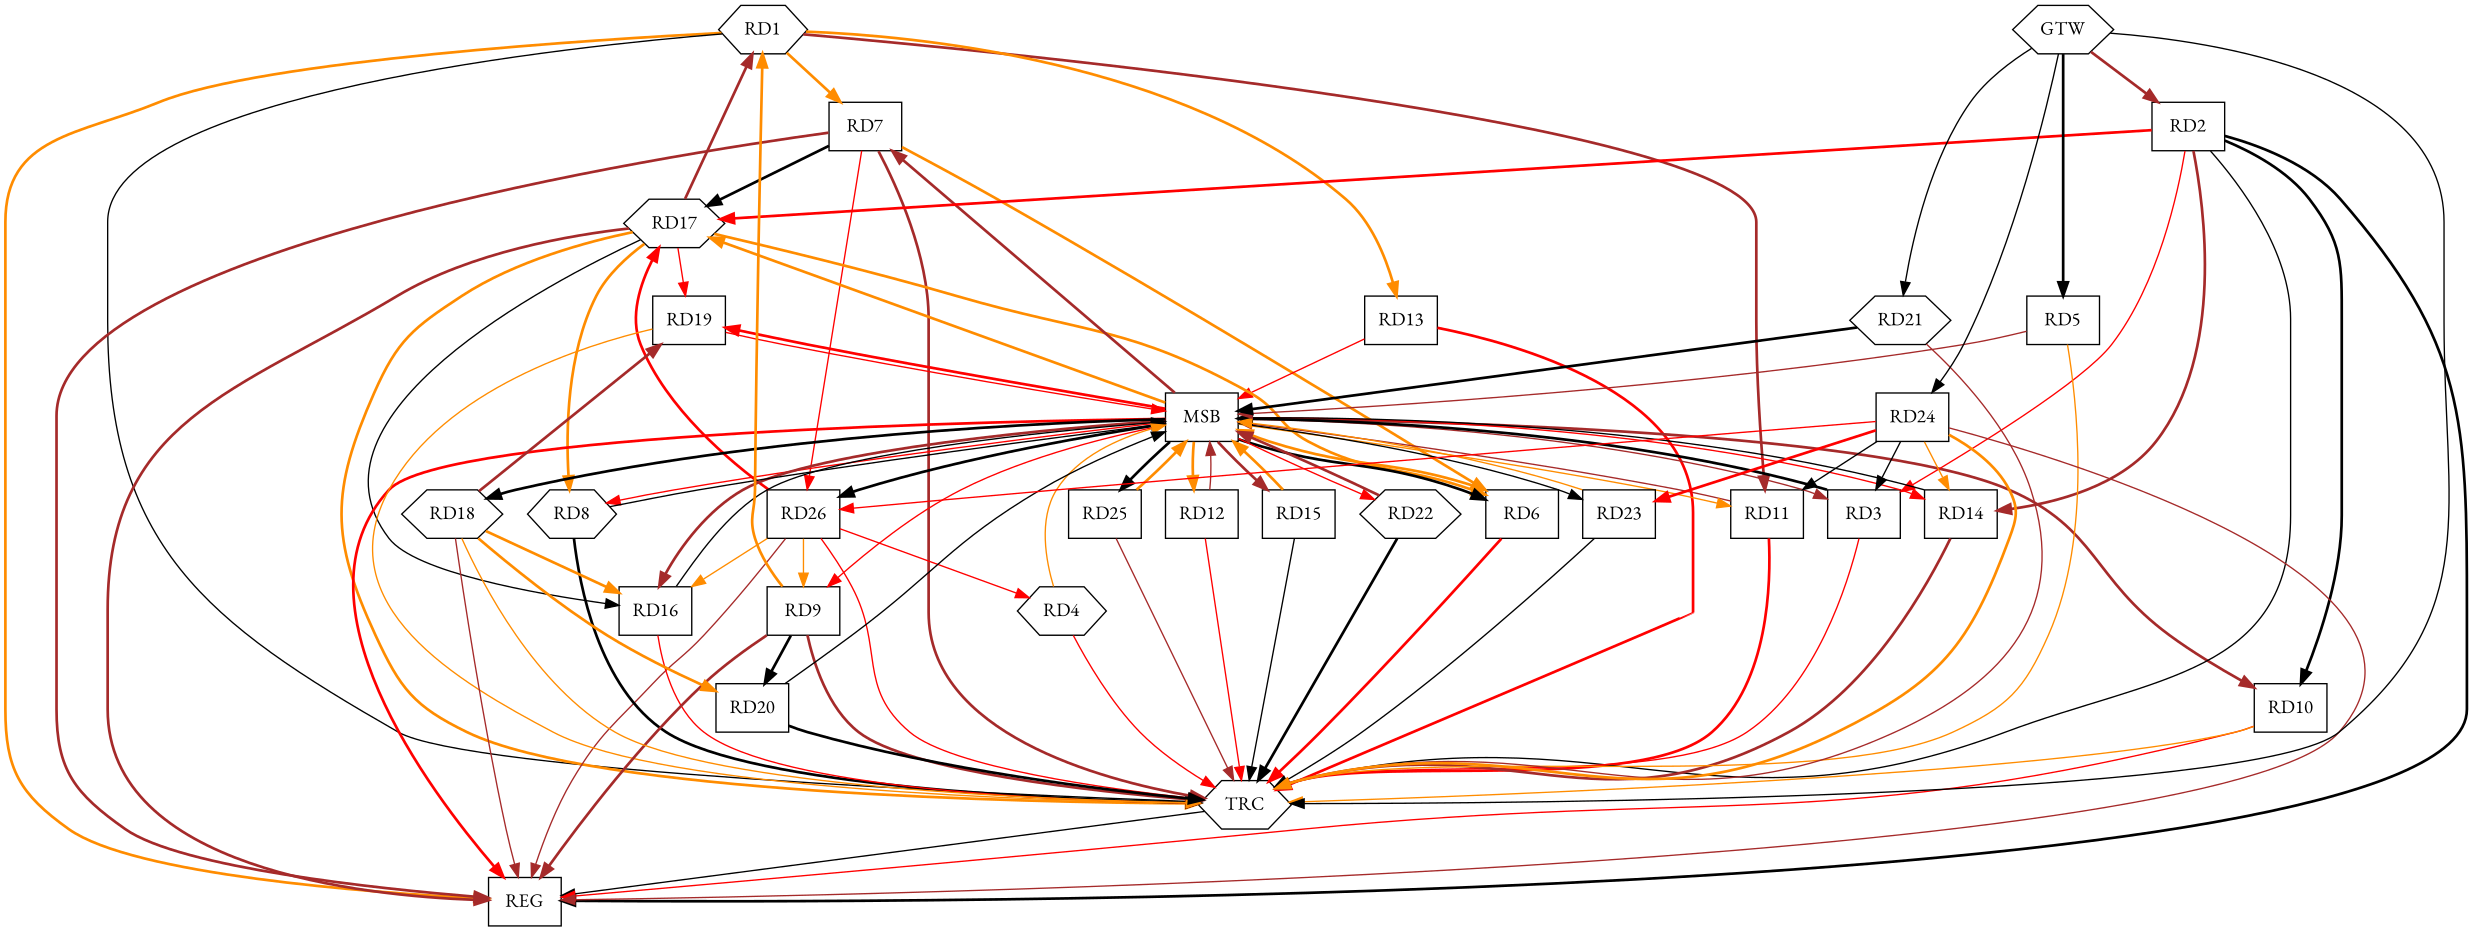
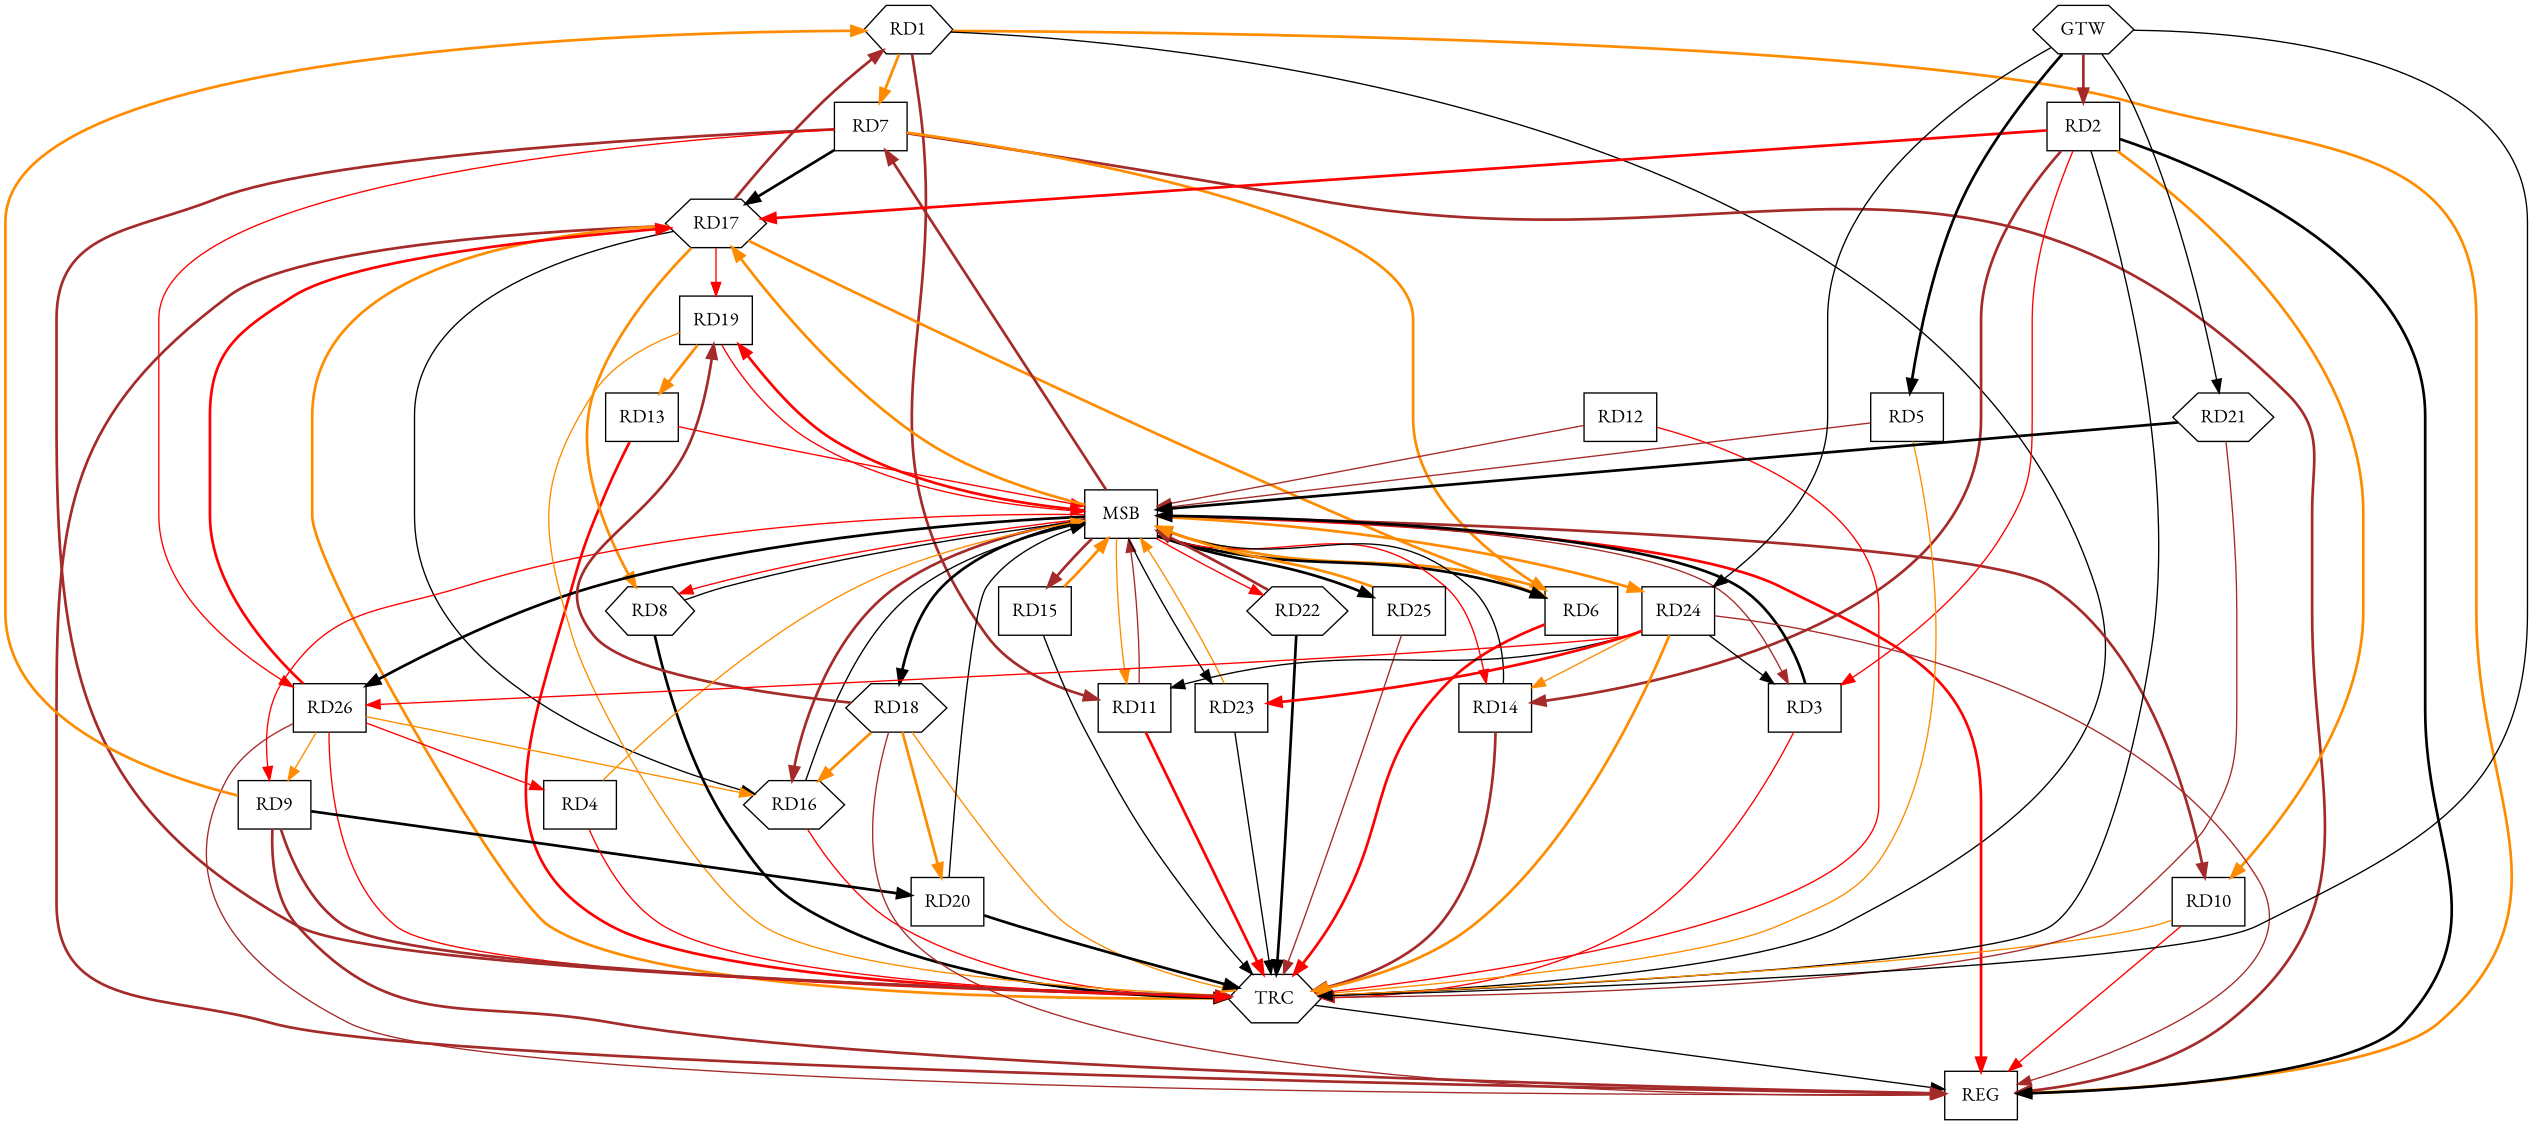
(1136, 88) -> (683, 363)
(2342, 382) -> (2359, 481)
(1193, 459) -> (1360, 534)
(655, 611) -> (794, 805)
(1062, 611) -> (580, 805)
